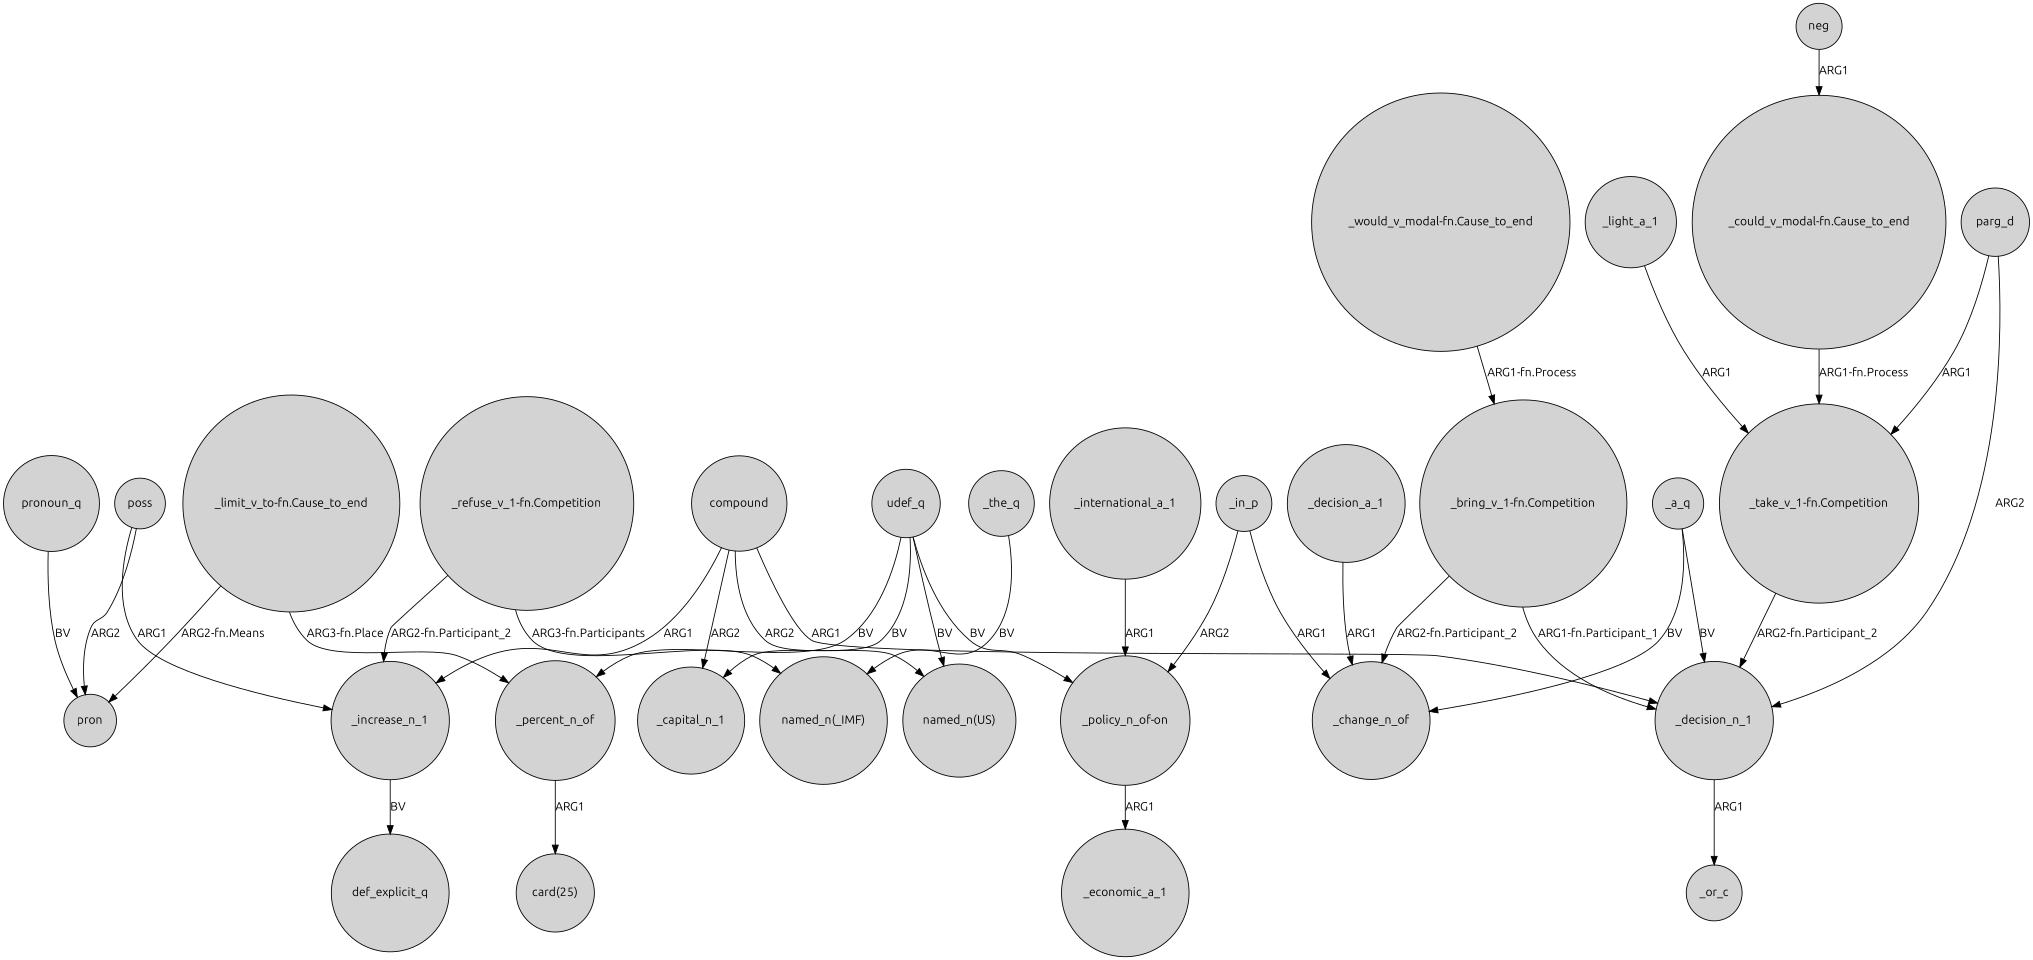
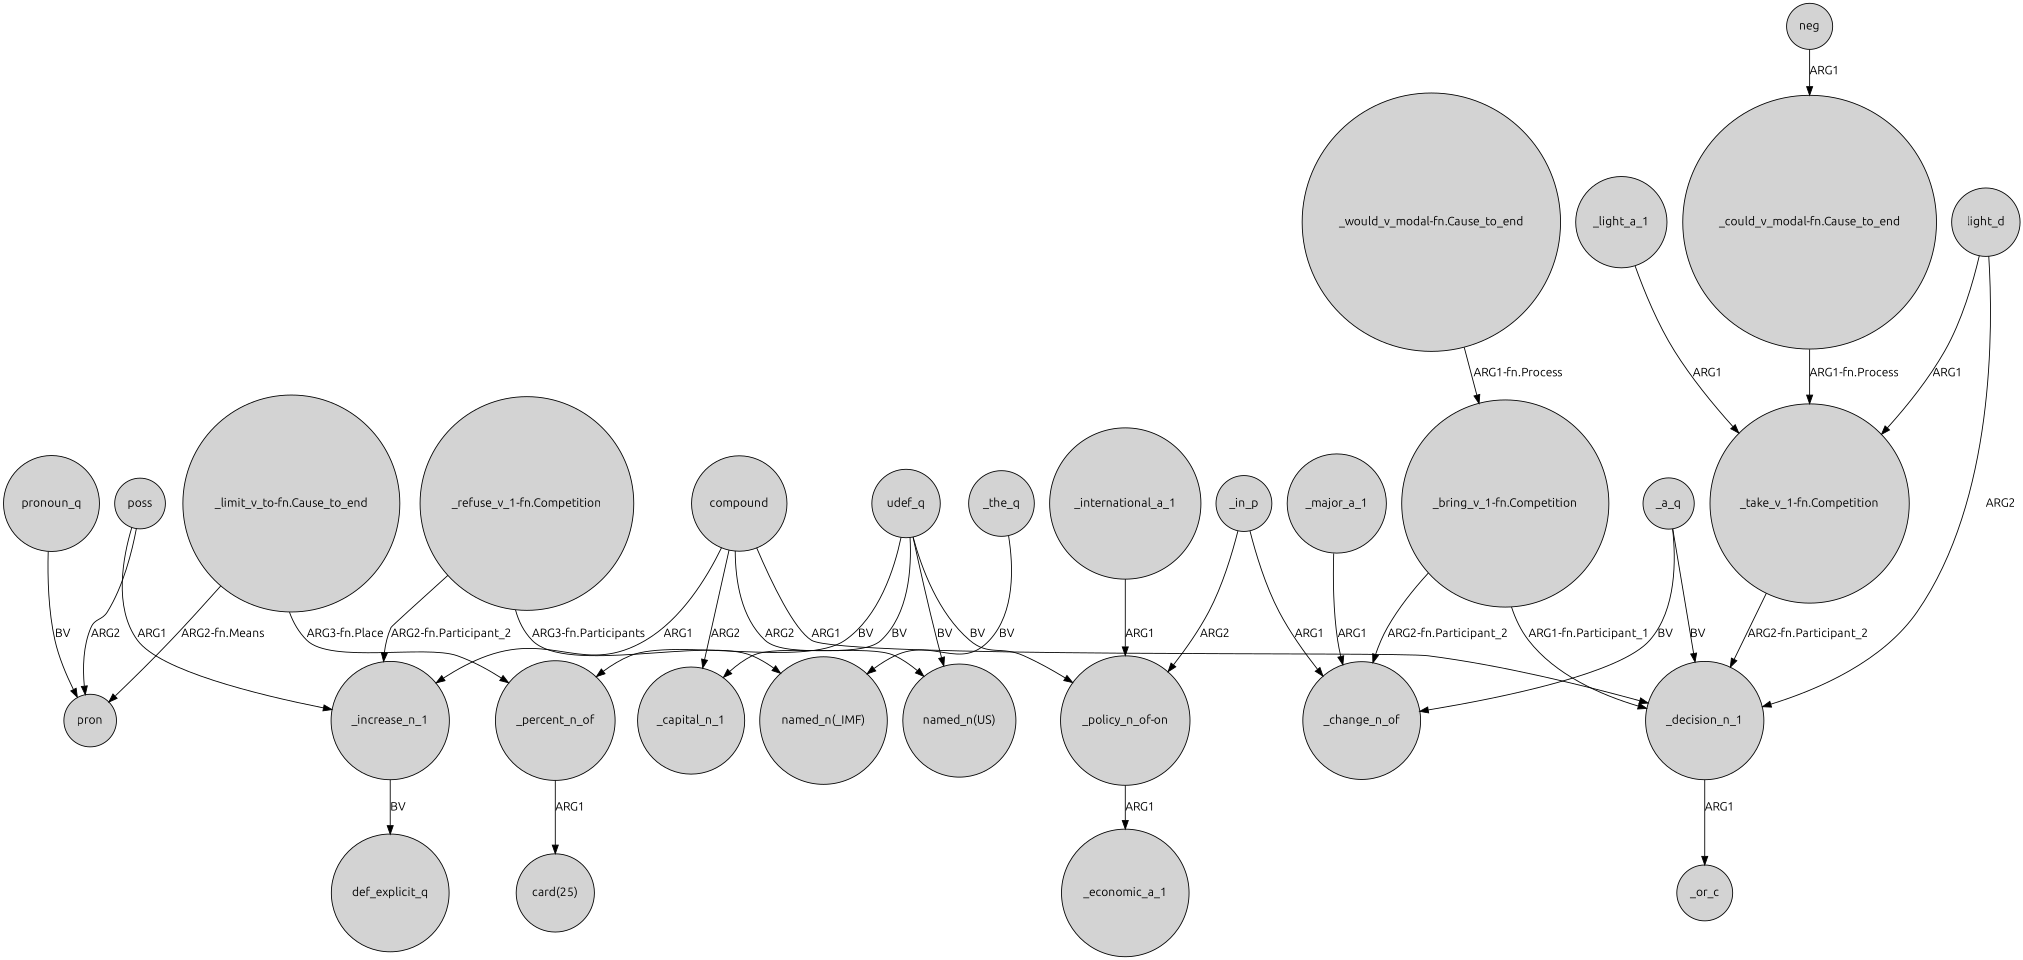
(1995, 222) -> (1986, 222)
(1346, 503) -> (1337, 503)
